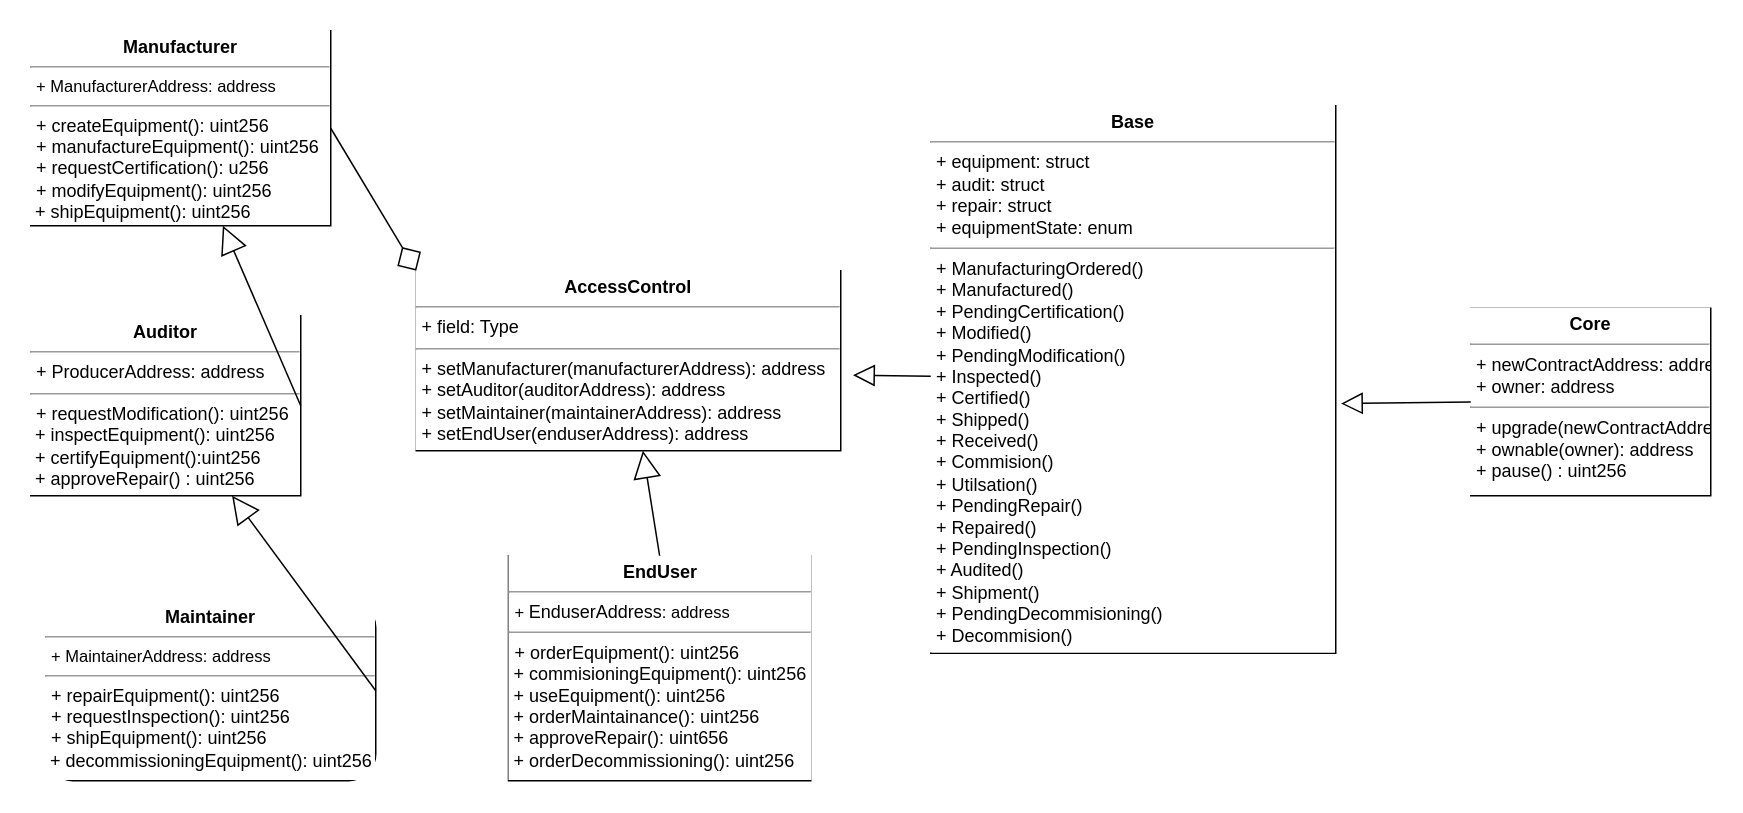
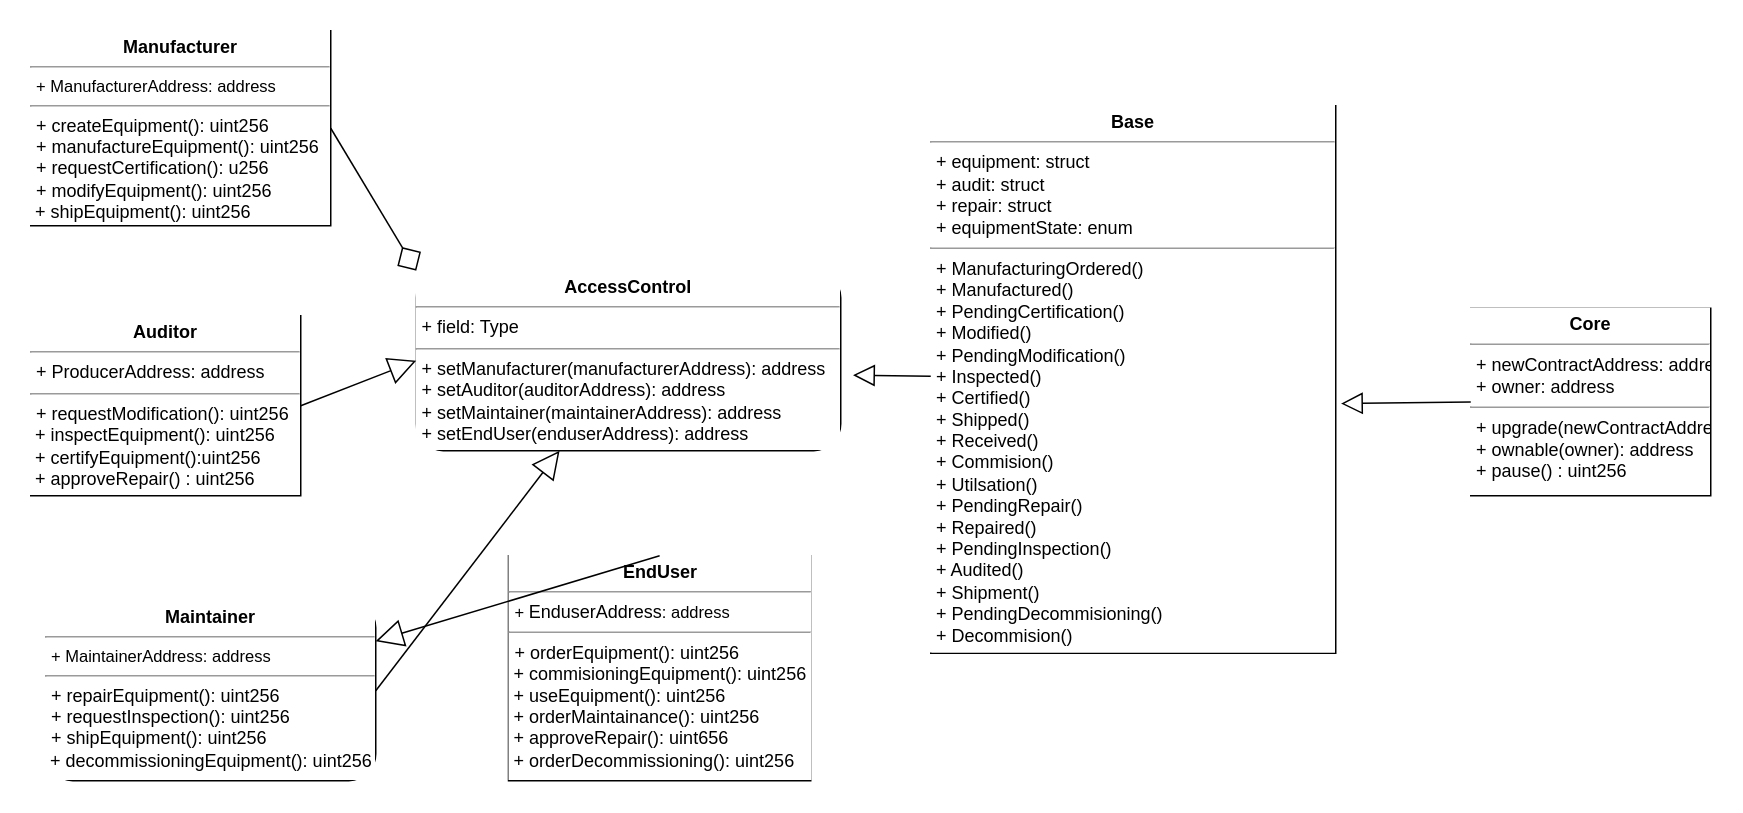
(267, 328) -> (346, 388)
(629, 361) -> (629, 361)
(653, 517) -> (544, 591)
(312, 605) -> (459, 582)
